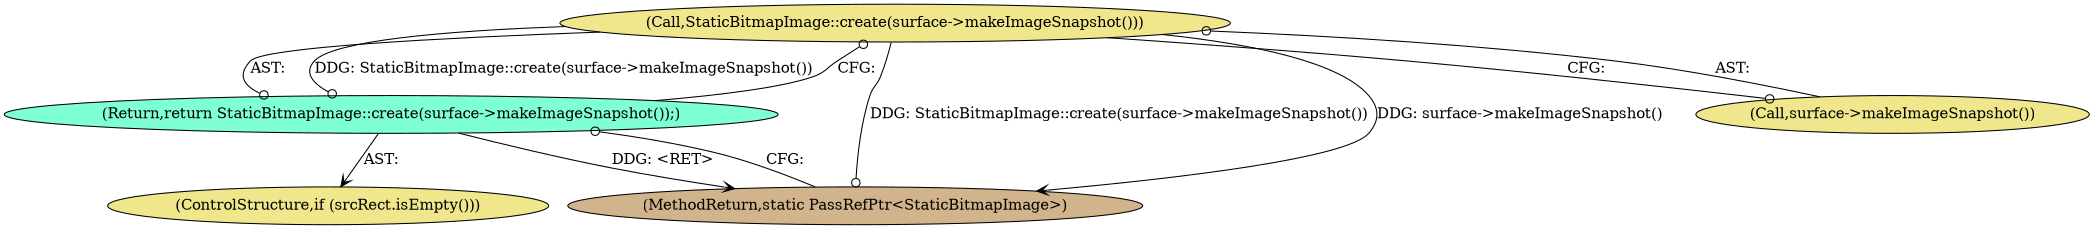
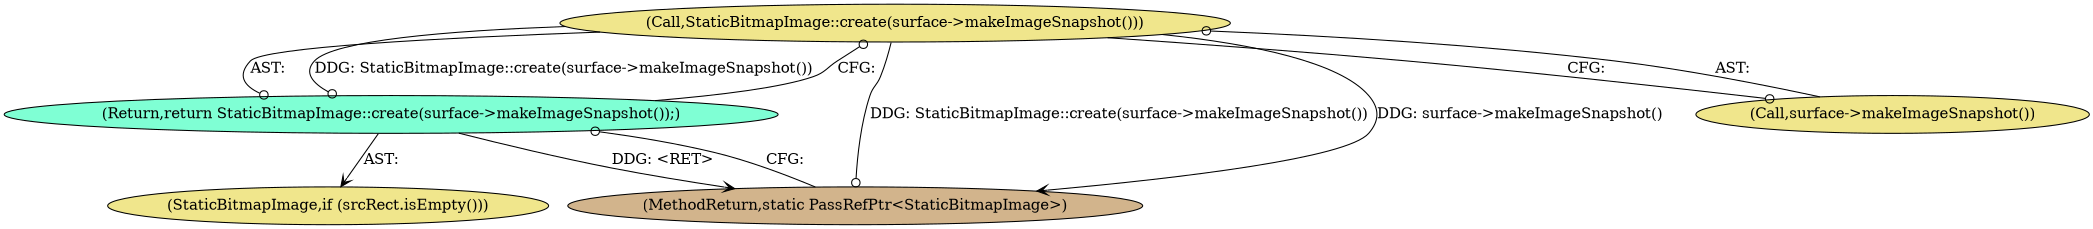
(328, 206) -> (328, 206)
